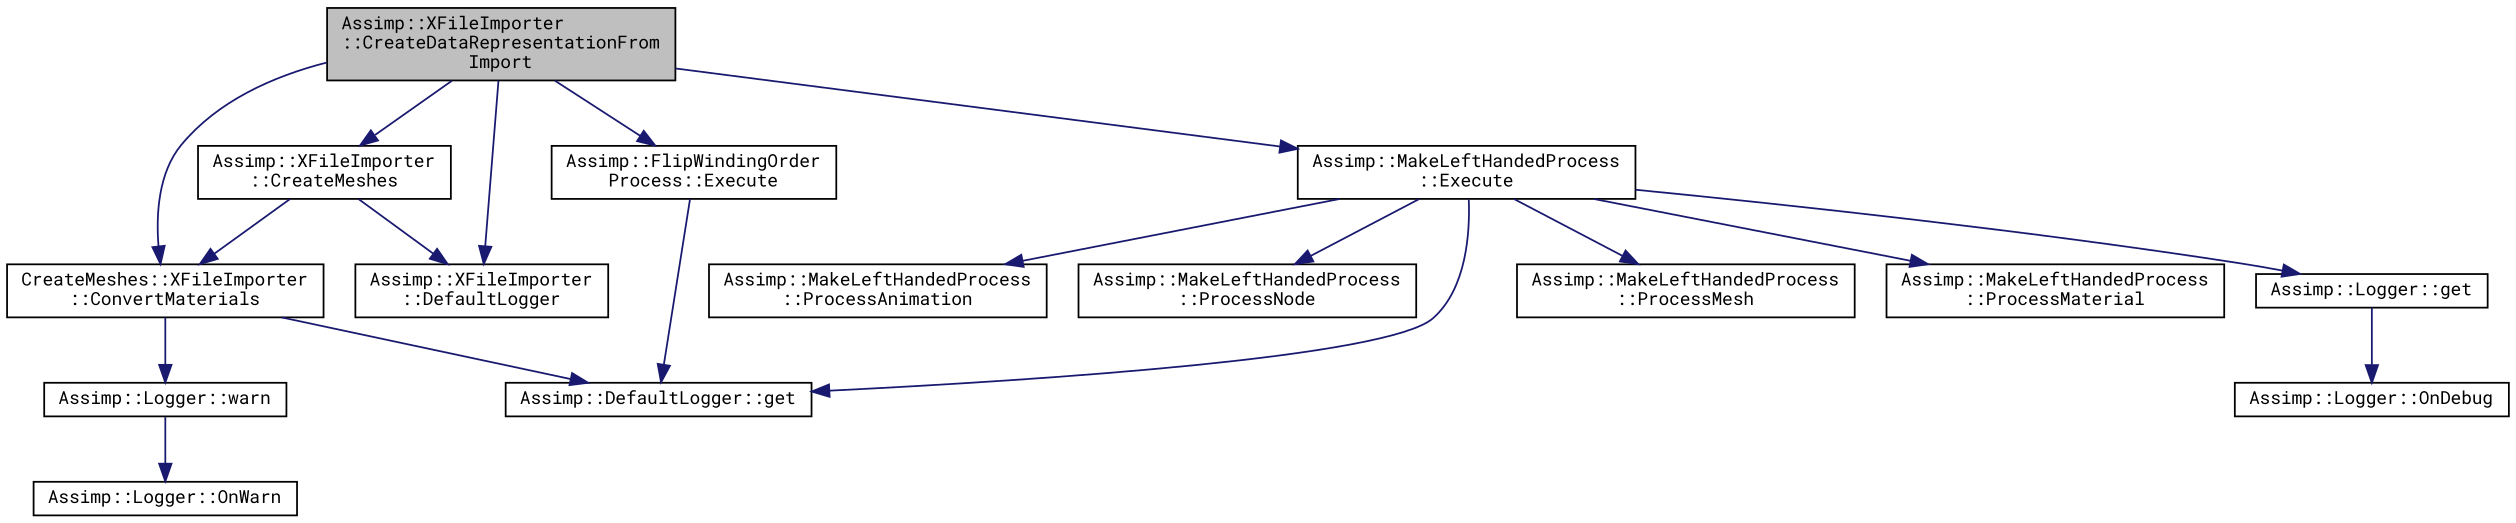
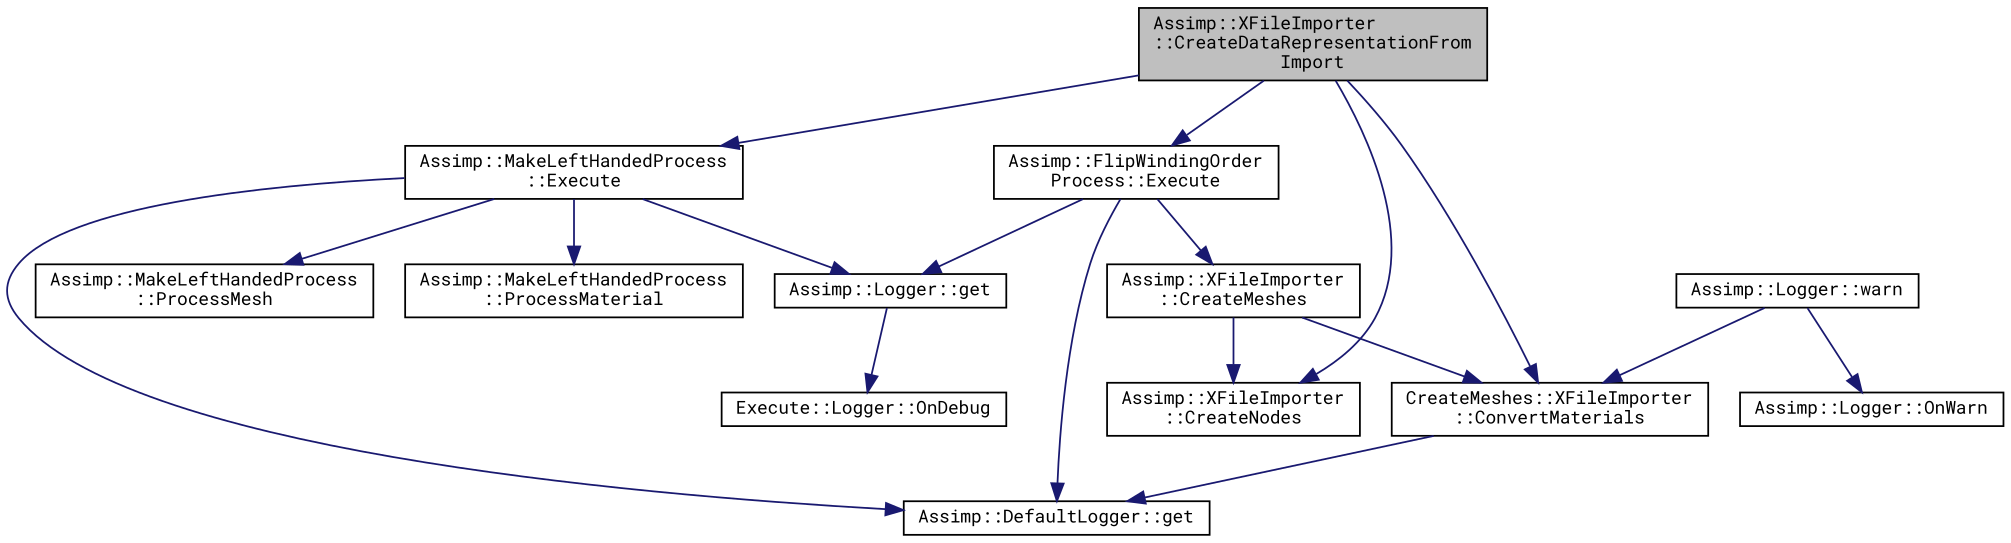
(414, 108) -> (1179, 225)
none -> (1011, 233)
(482, 291) -> (1233, 409)
(878, 291) -> none
(1247, 291) -> none
(165, 341) -> (1692, 342)
(2372, 400) -> (864, 409)
